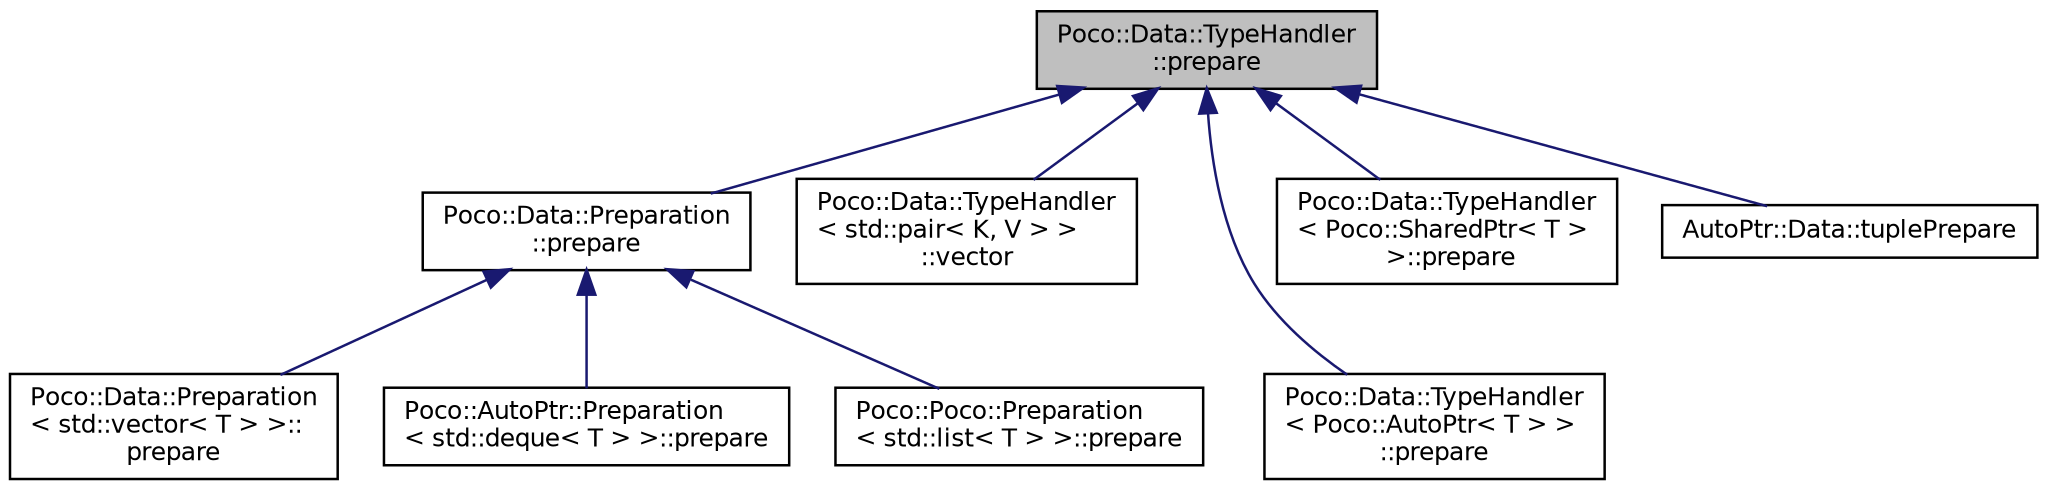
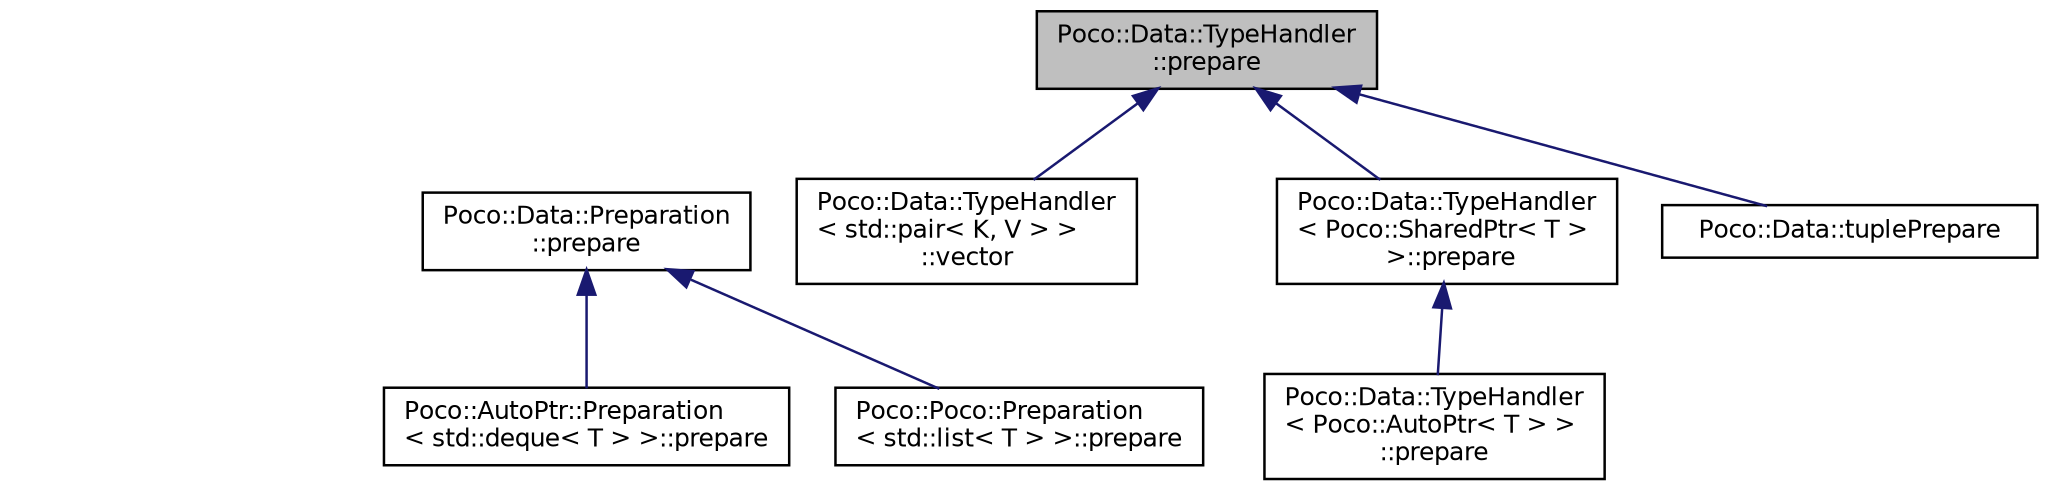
(885, 144) -> none
(1850, 231) -> (1850, 231)
(1243, 263) -> (1440, 342)
(174, 426) -> none
